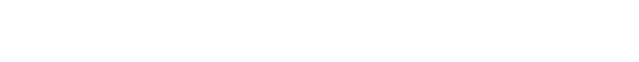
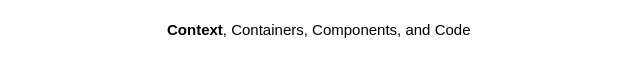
none -> (319, 30)
